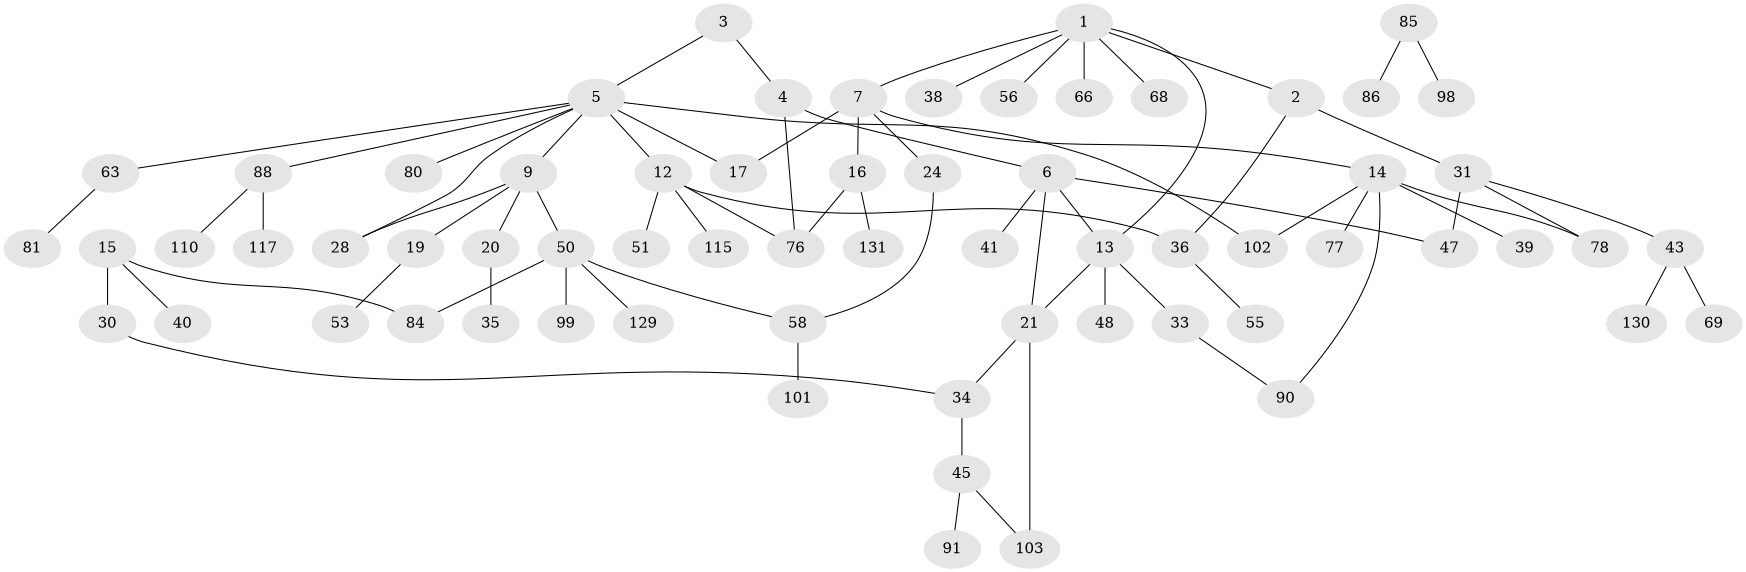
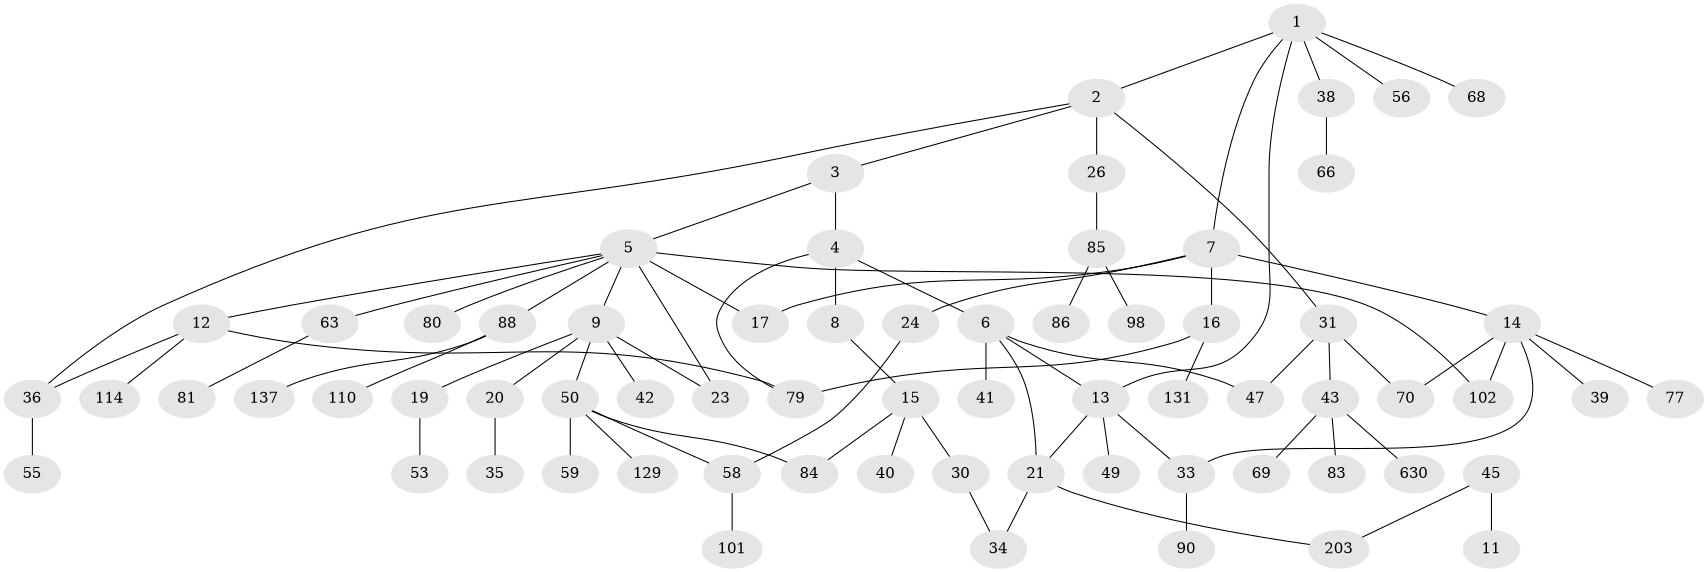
(1084, 61) -> (1326, 136)
none -> (966, 136)
none -> (1097, 173)
(263, 249) -> (264, 399)
(340, 249) -> (721, 399)
(641, 249) -> none
(719, 249) -> (110, 399)
(796, 249) -> (796, 399)
(1600, 249) -> (1406, 399)
(1360, 295) -> (1408, 447)
(566, 324) -> (570, 474)
none -> (836, 324)
(1105, 324) -> (1111, 474)
(1637, 324) -> (1414, 474)
none -> (645, 399)
(962, 437) -> none
none -> (1337, 474)
(953, 549) -> (1491, 549)
(1030, 549) -> (1339, 549)
